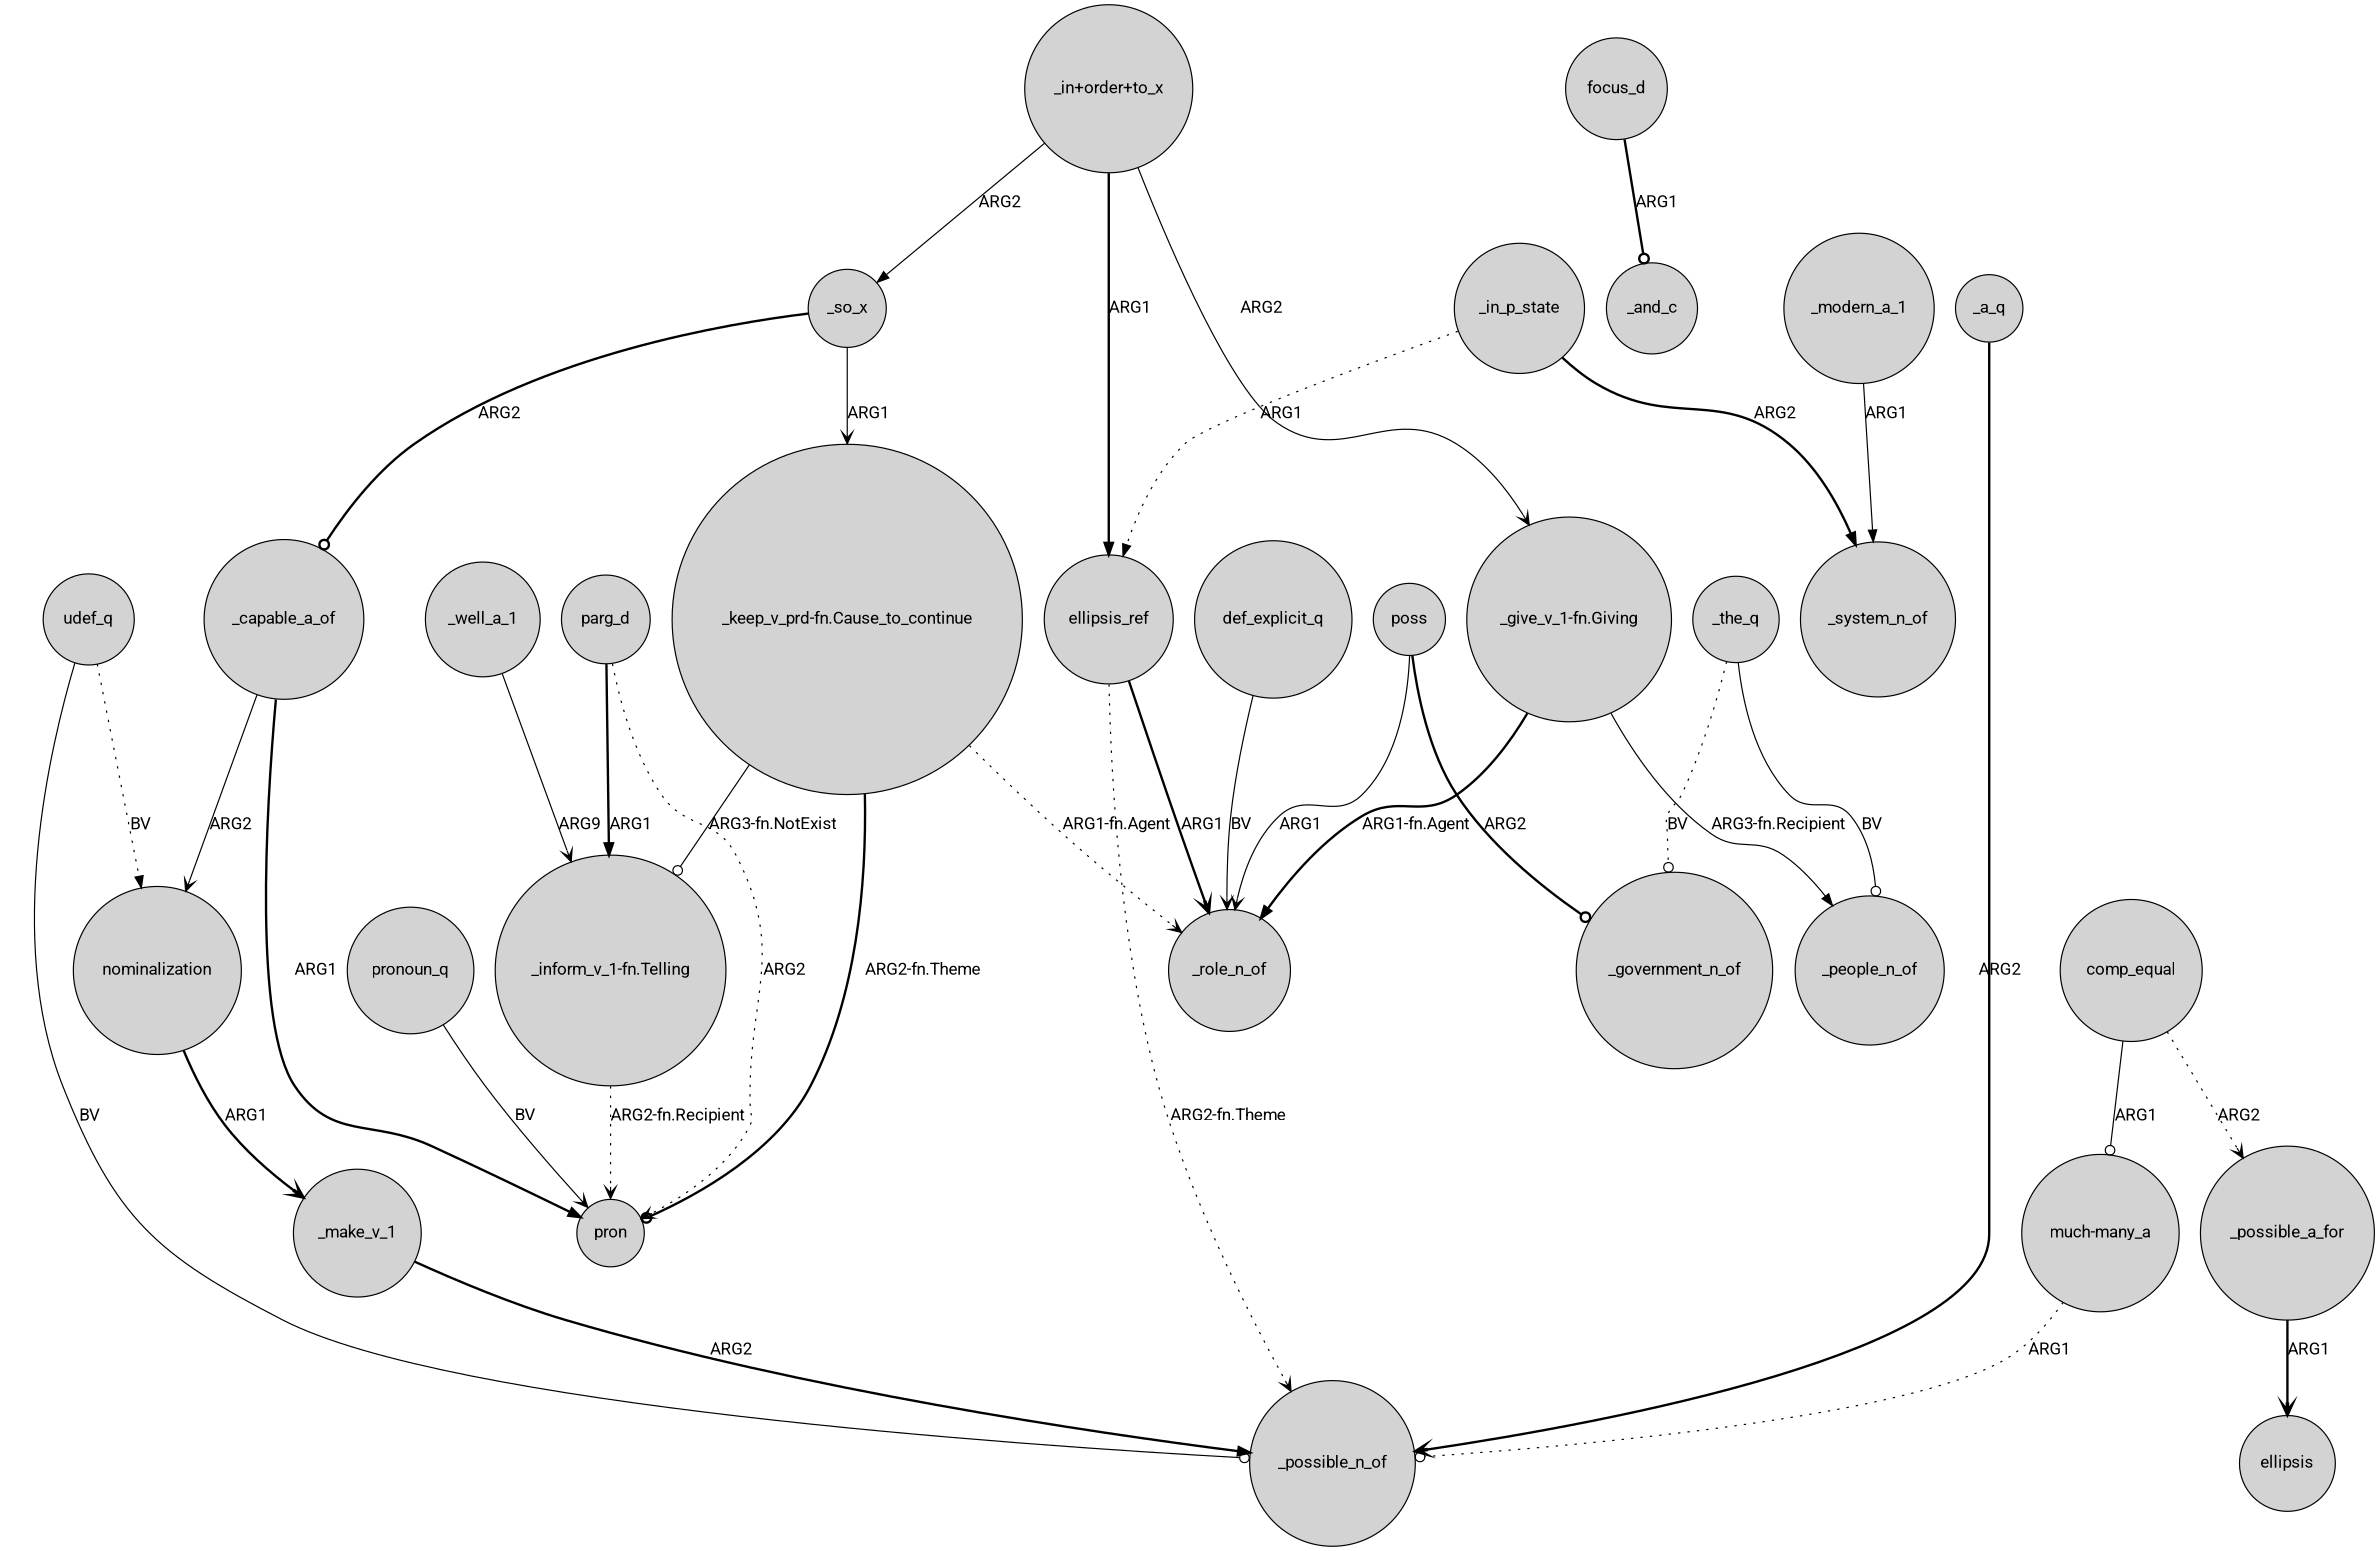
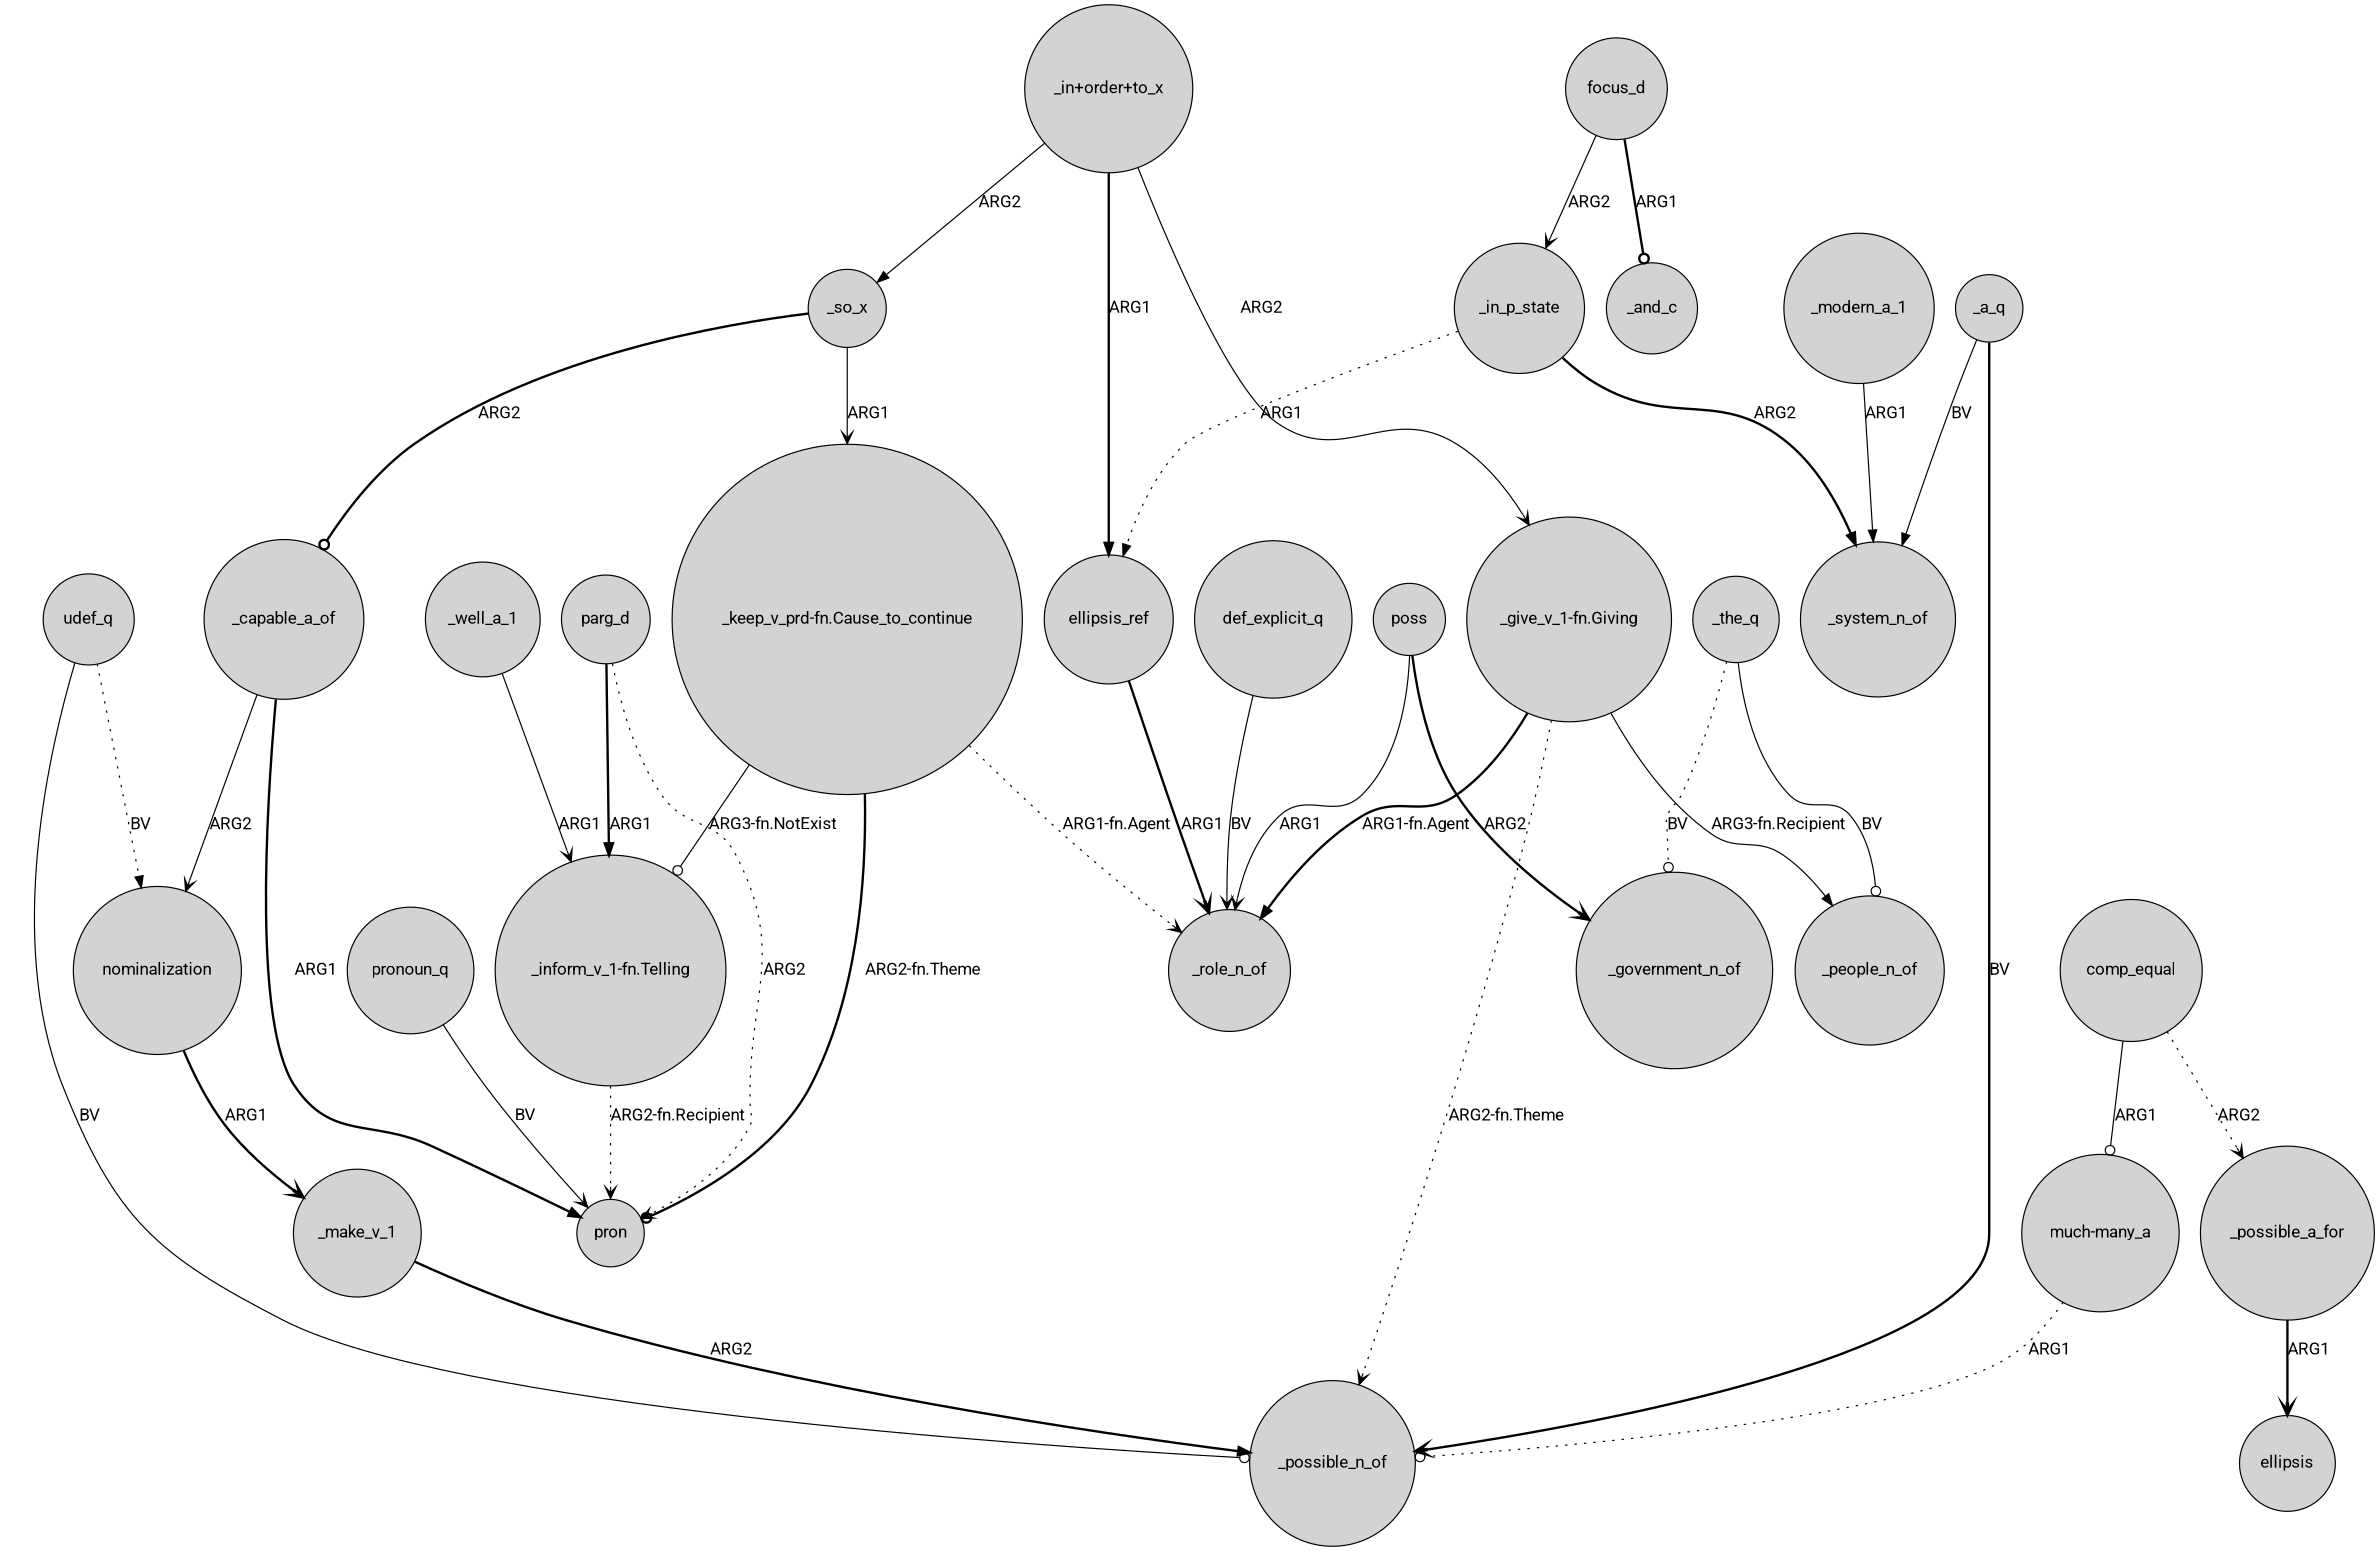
none -> (1573, 186)
none -> (1940, 436)
(1464, 806) -> (1464, 806)
(580, 825) -> (580, 825)
(2000, 970) -> (2000, 970)
(1148, 1045) -> (1466, 1049)
